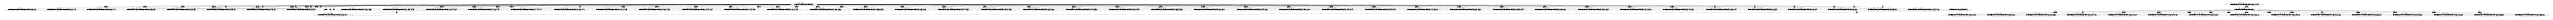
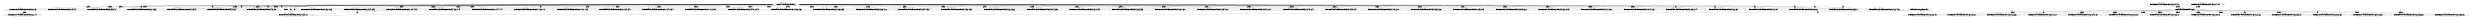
(453, 5) -> (23, 12)
(2164, 12) -> (2175, 7)
(2395, 12) -> (2318, 12)
(2367, 15) -> (2287, 15)
